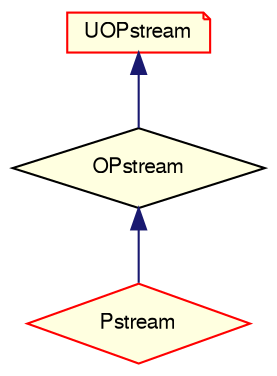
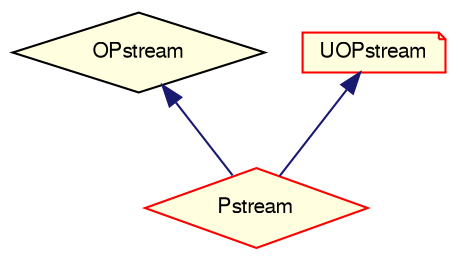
(139, 101) -> (313, 133)
